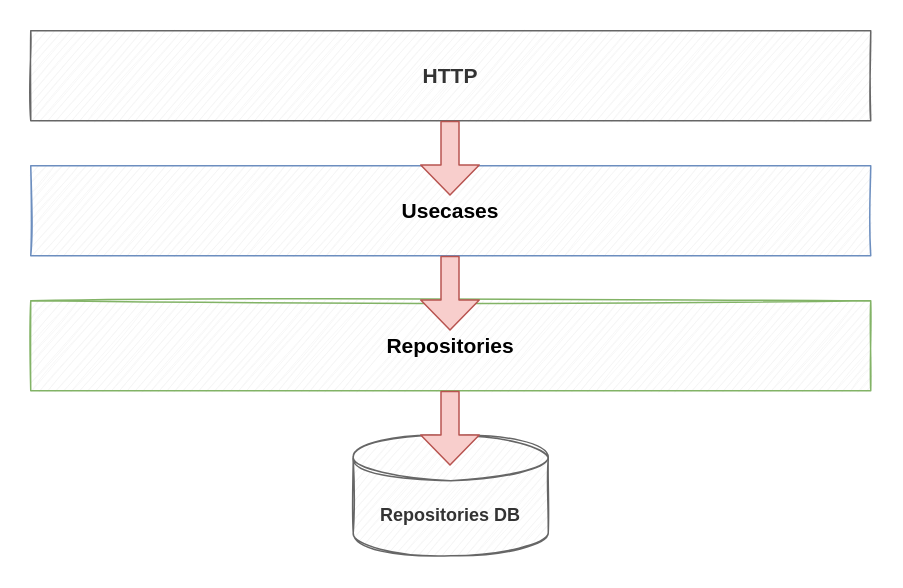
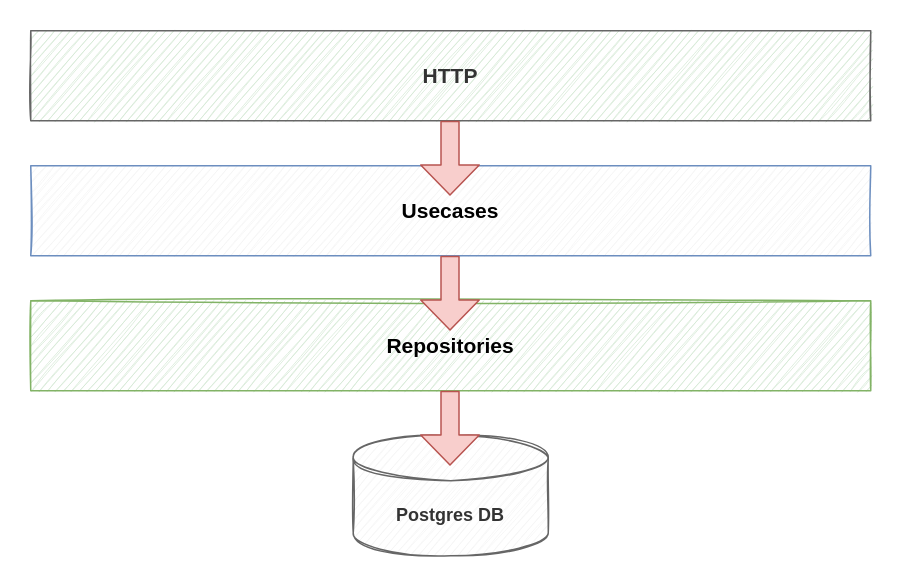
(451, 76) -> (451, 76)
(451, 346) -> (451, 346)
(451, 515) -> (451, 515)
